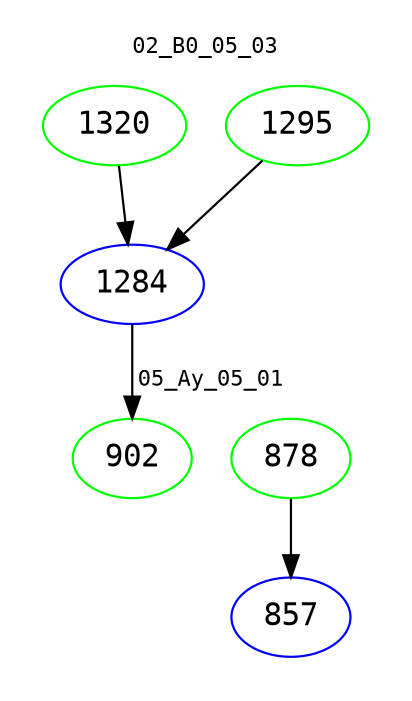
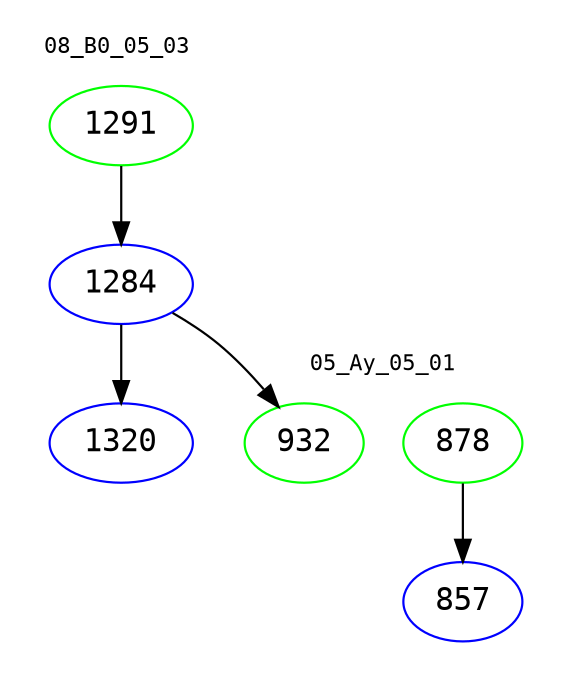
(206, 47) -> (118, 47)
(115, 126) -> (121, 443)
(298, 126) -> (121, 126)
(122, 194) -> (121, 353)
(132, 458) -> (304, 443)
